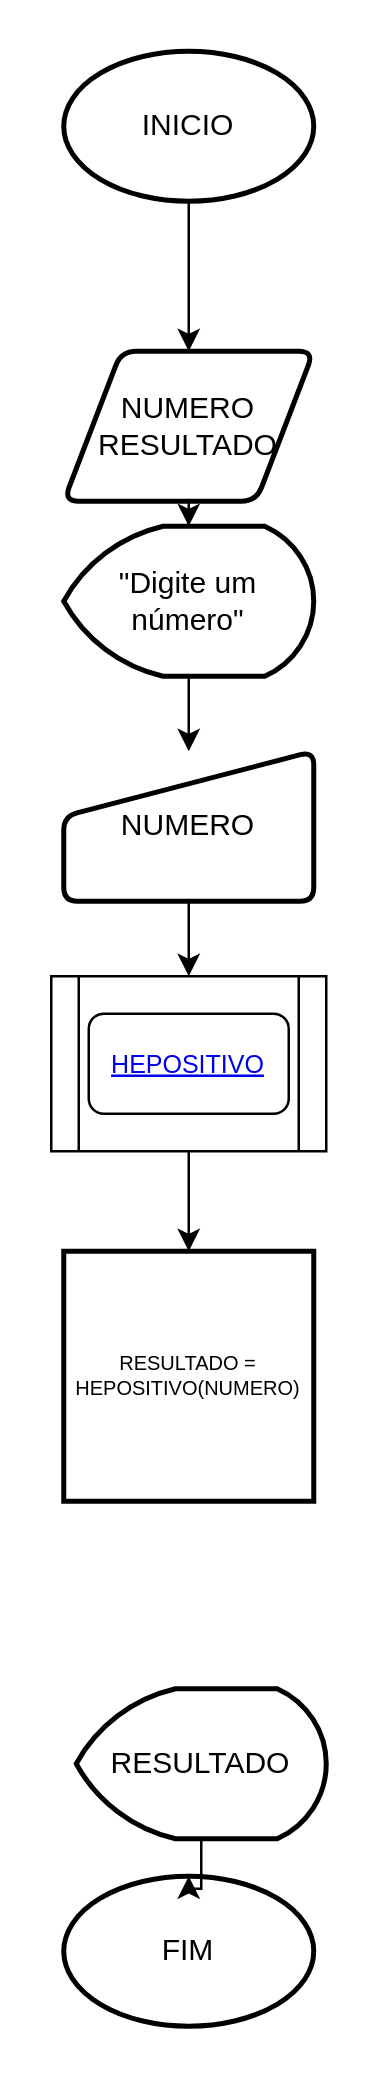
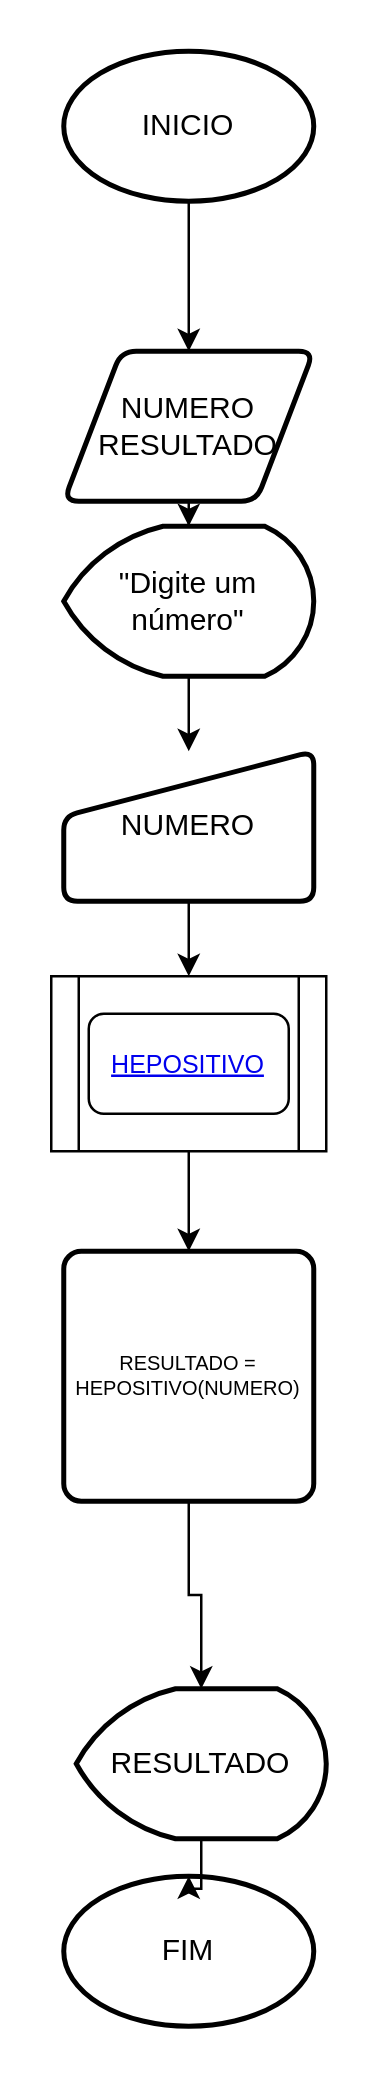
(189, 1376) -> (189, 1376)
none -> (189, 1593)
